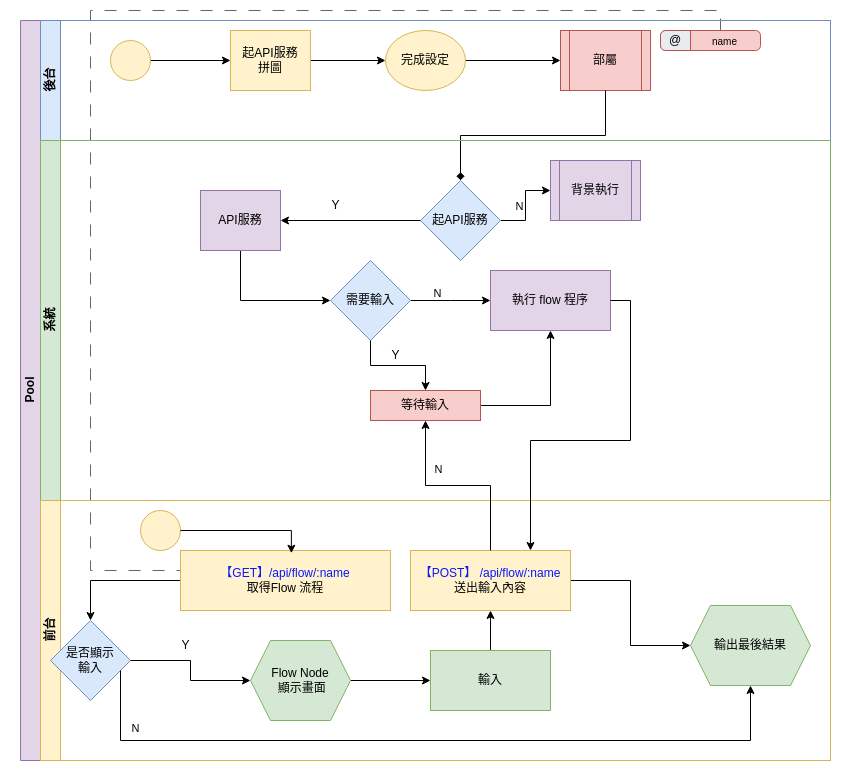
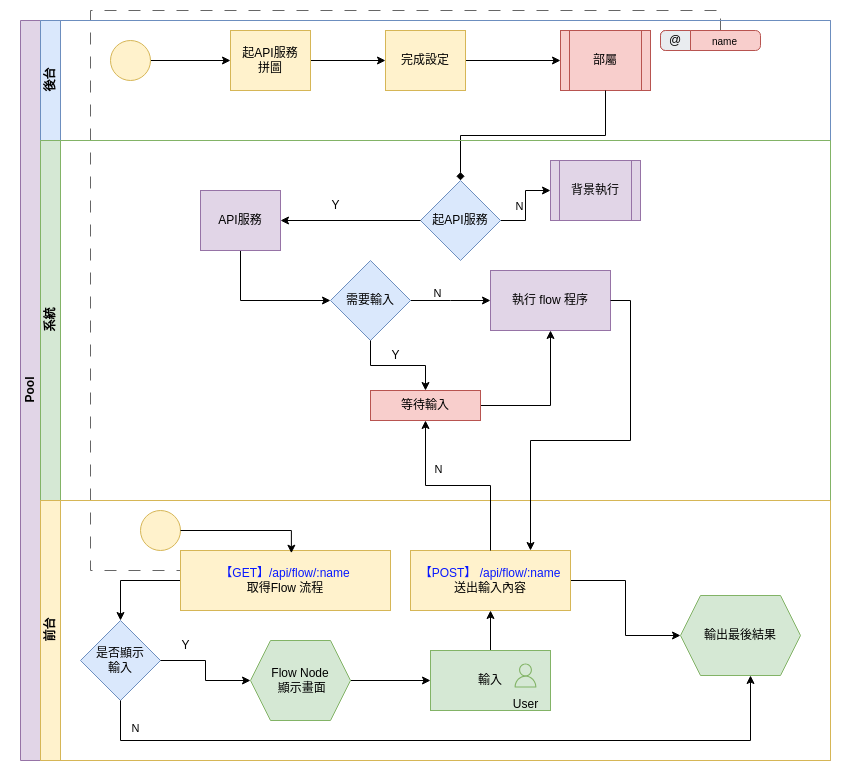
(426, 61) -> (426, 61)
(751, 646) -> (741, 636)
(91, 661) -> (121, 661)
none -> (526, 676)
